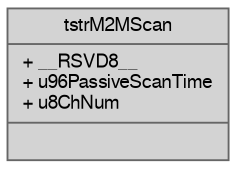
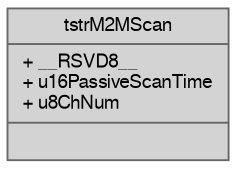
(118, 82) -> (118, 82)
